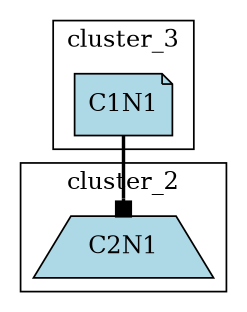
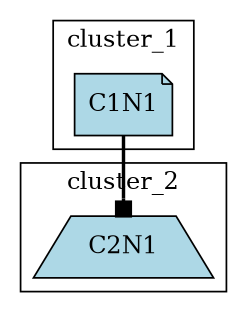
(124, 40) -> (124, 40)
